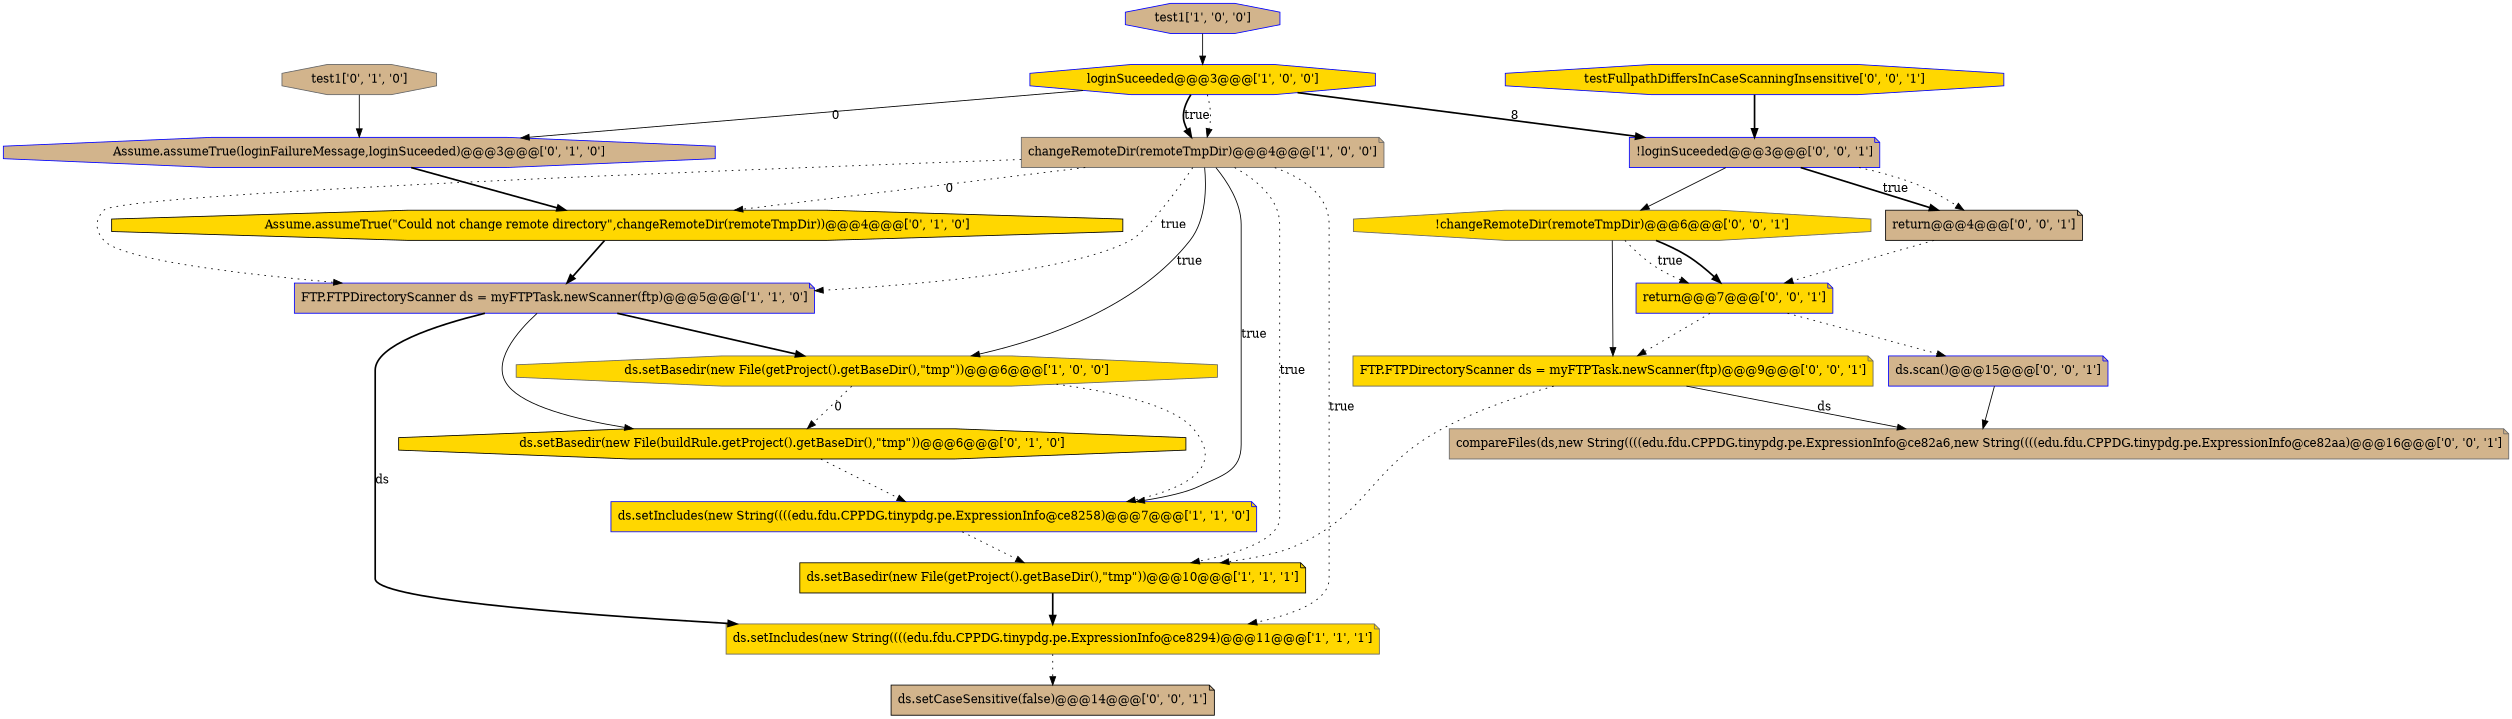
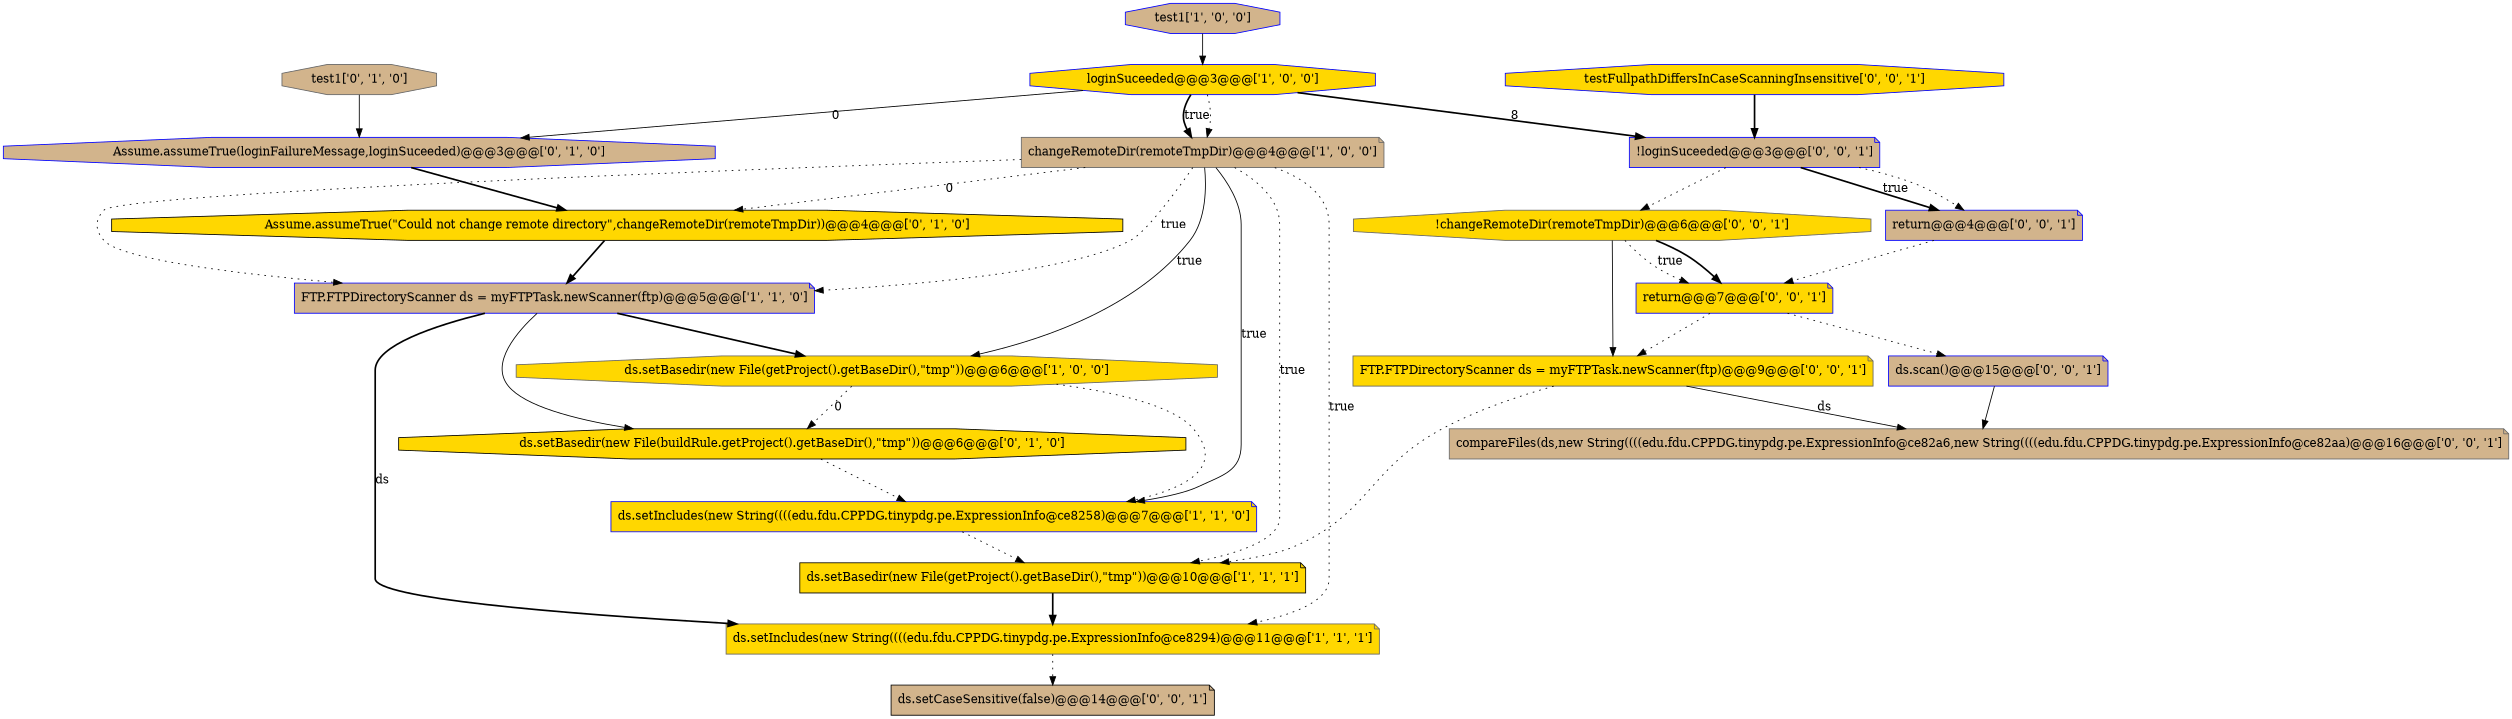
(1687, 187) -> (1687, 187)
(1984, 225) -> (1984, 225)
